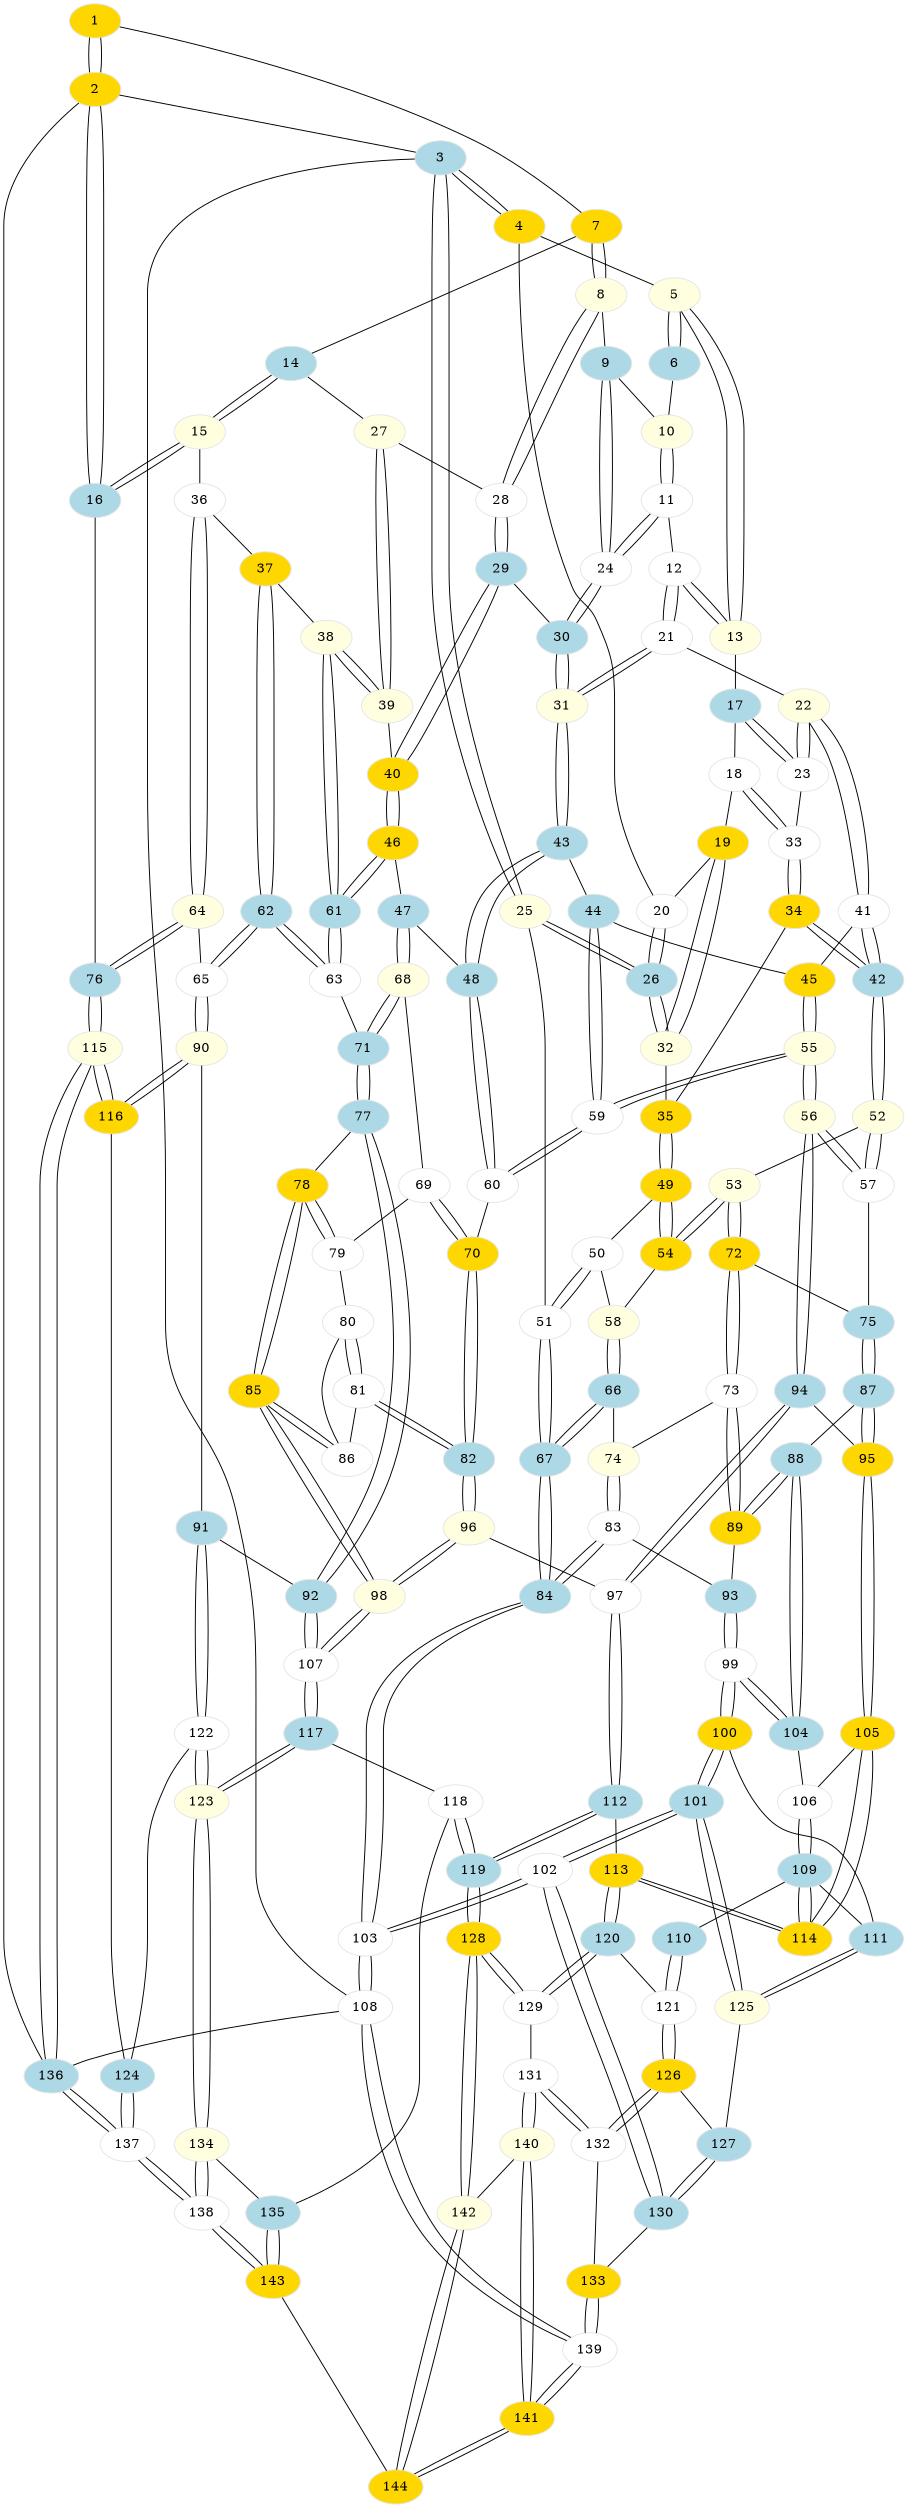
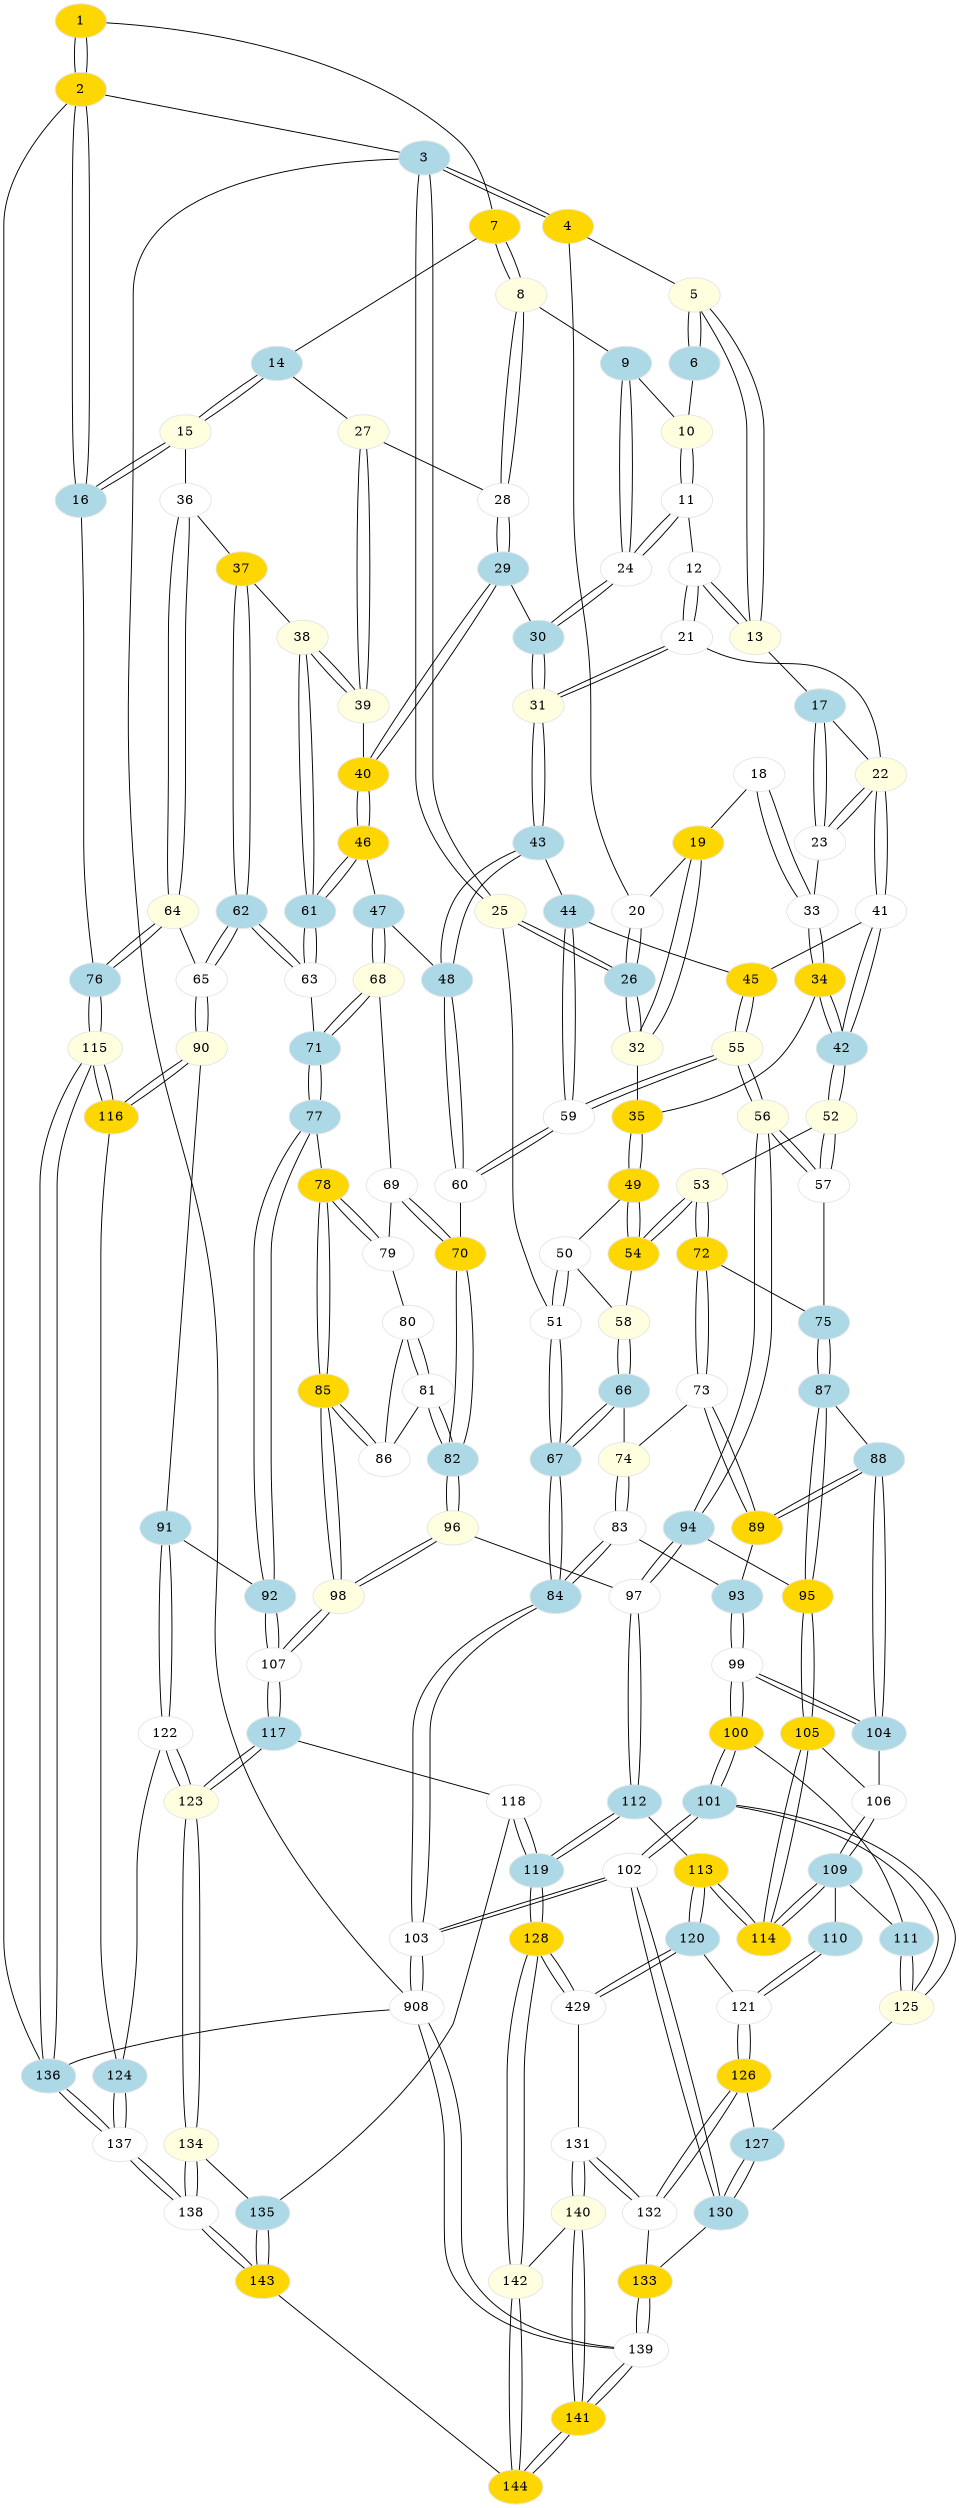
(735, 740) -> (851, 740)
(365, 2007) -> (417, 2007)
(531, 2007) -> (578, 2007)
